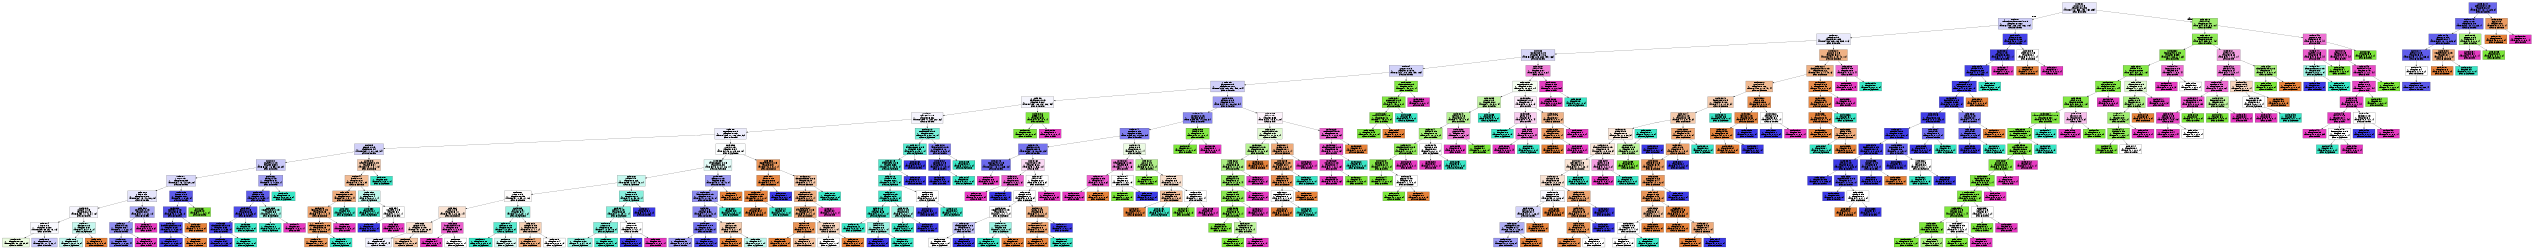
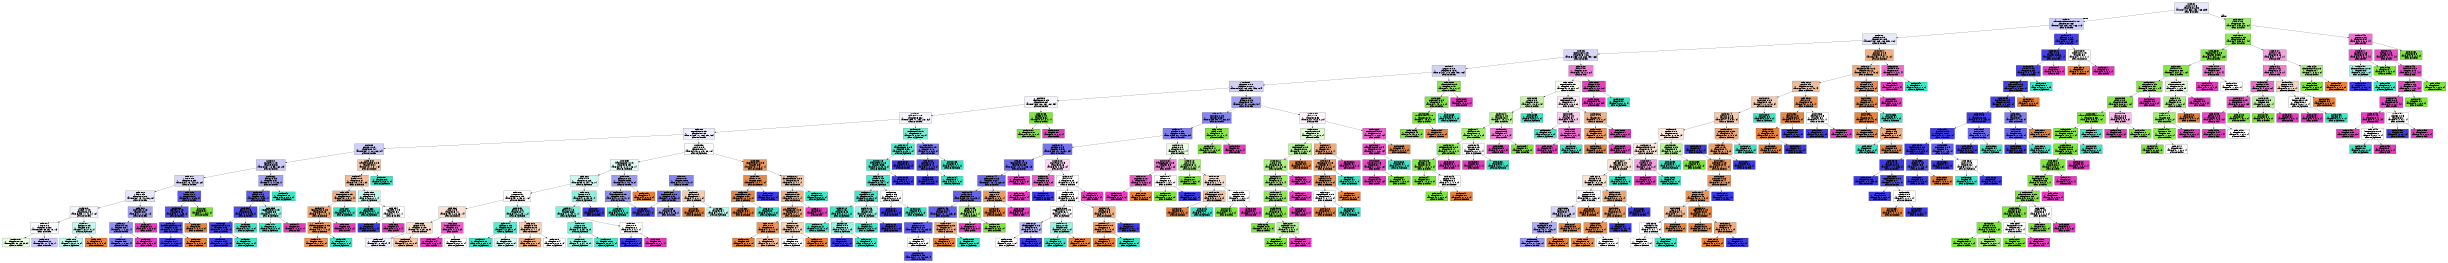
(1638, 141) -> (1671, 157)
none -> (1006, 173)
(705, 204) -> (631, 204)
